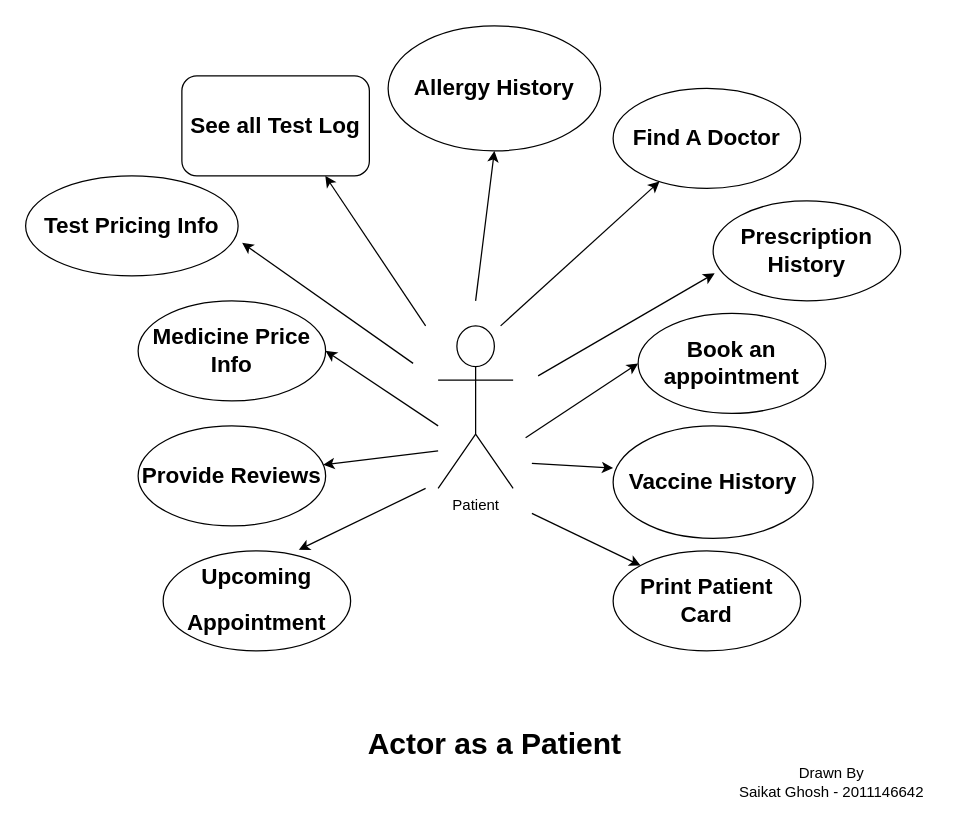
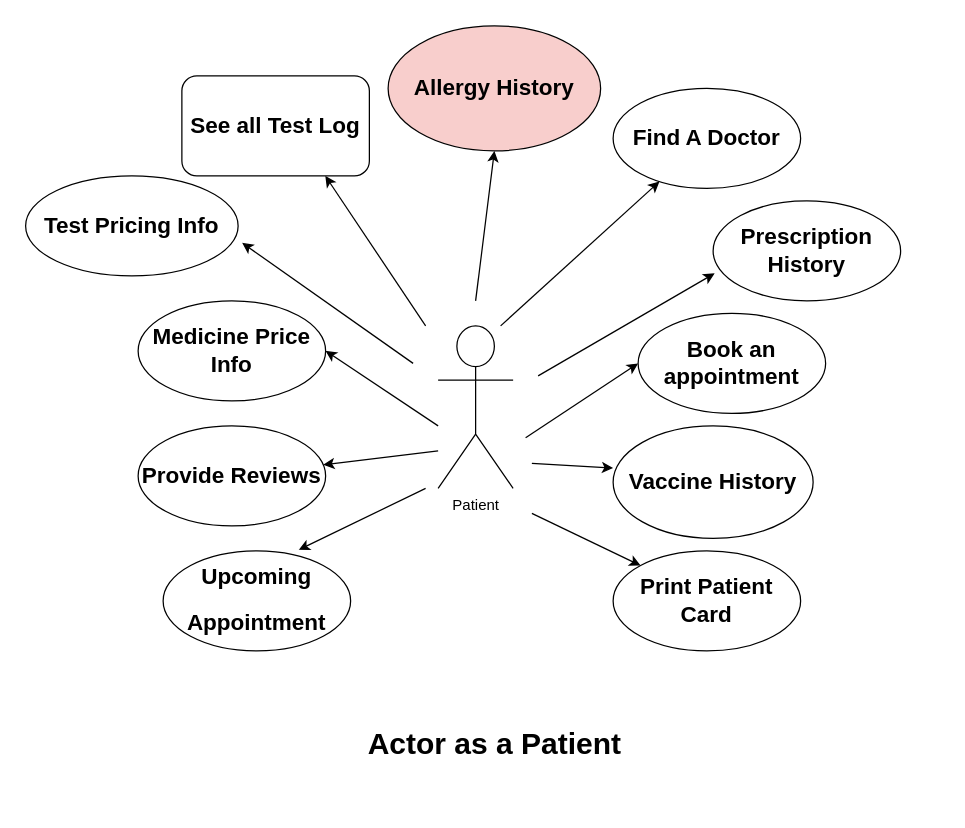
(494, 88) -> (494, 88)
(832, 782) -> none
